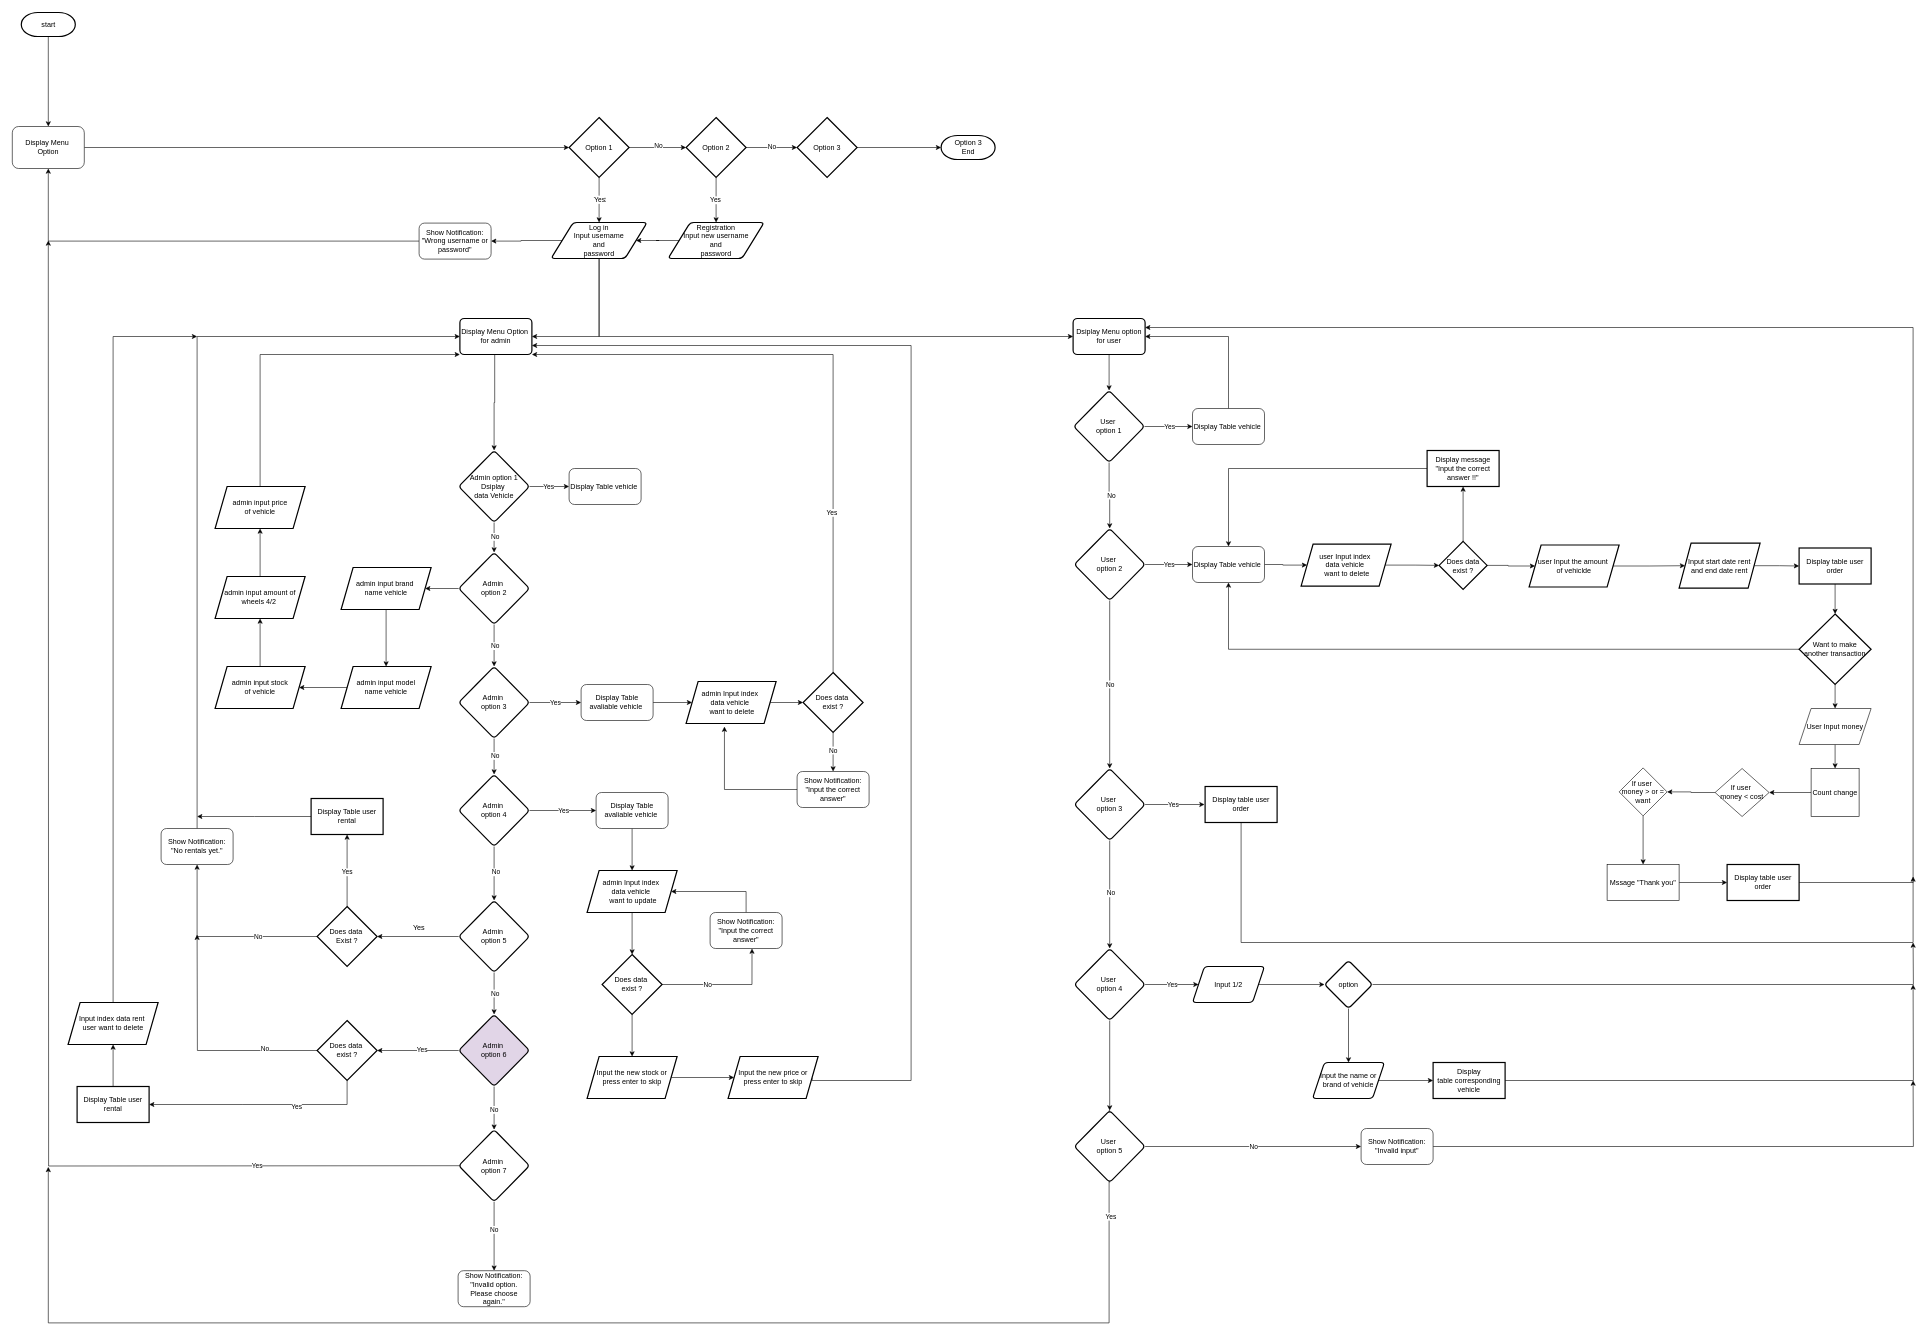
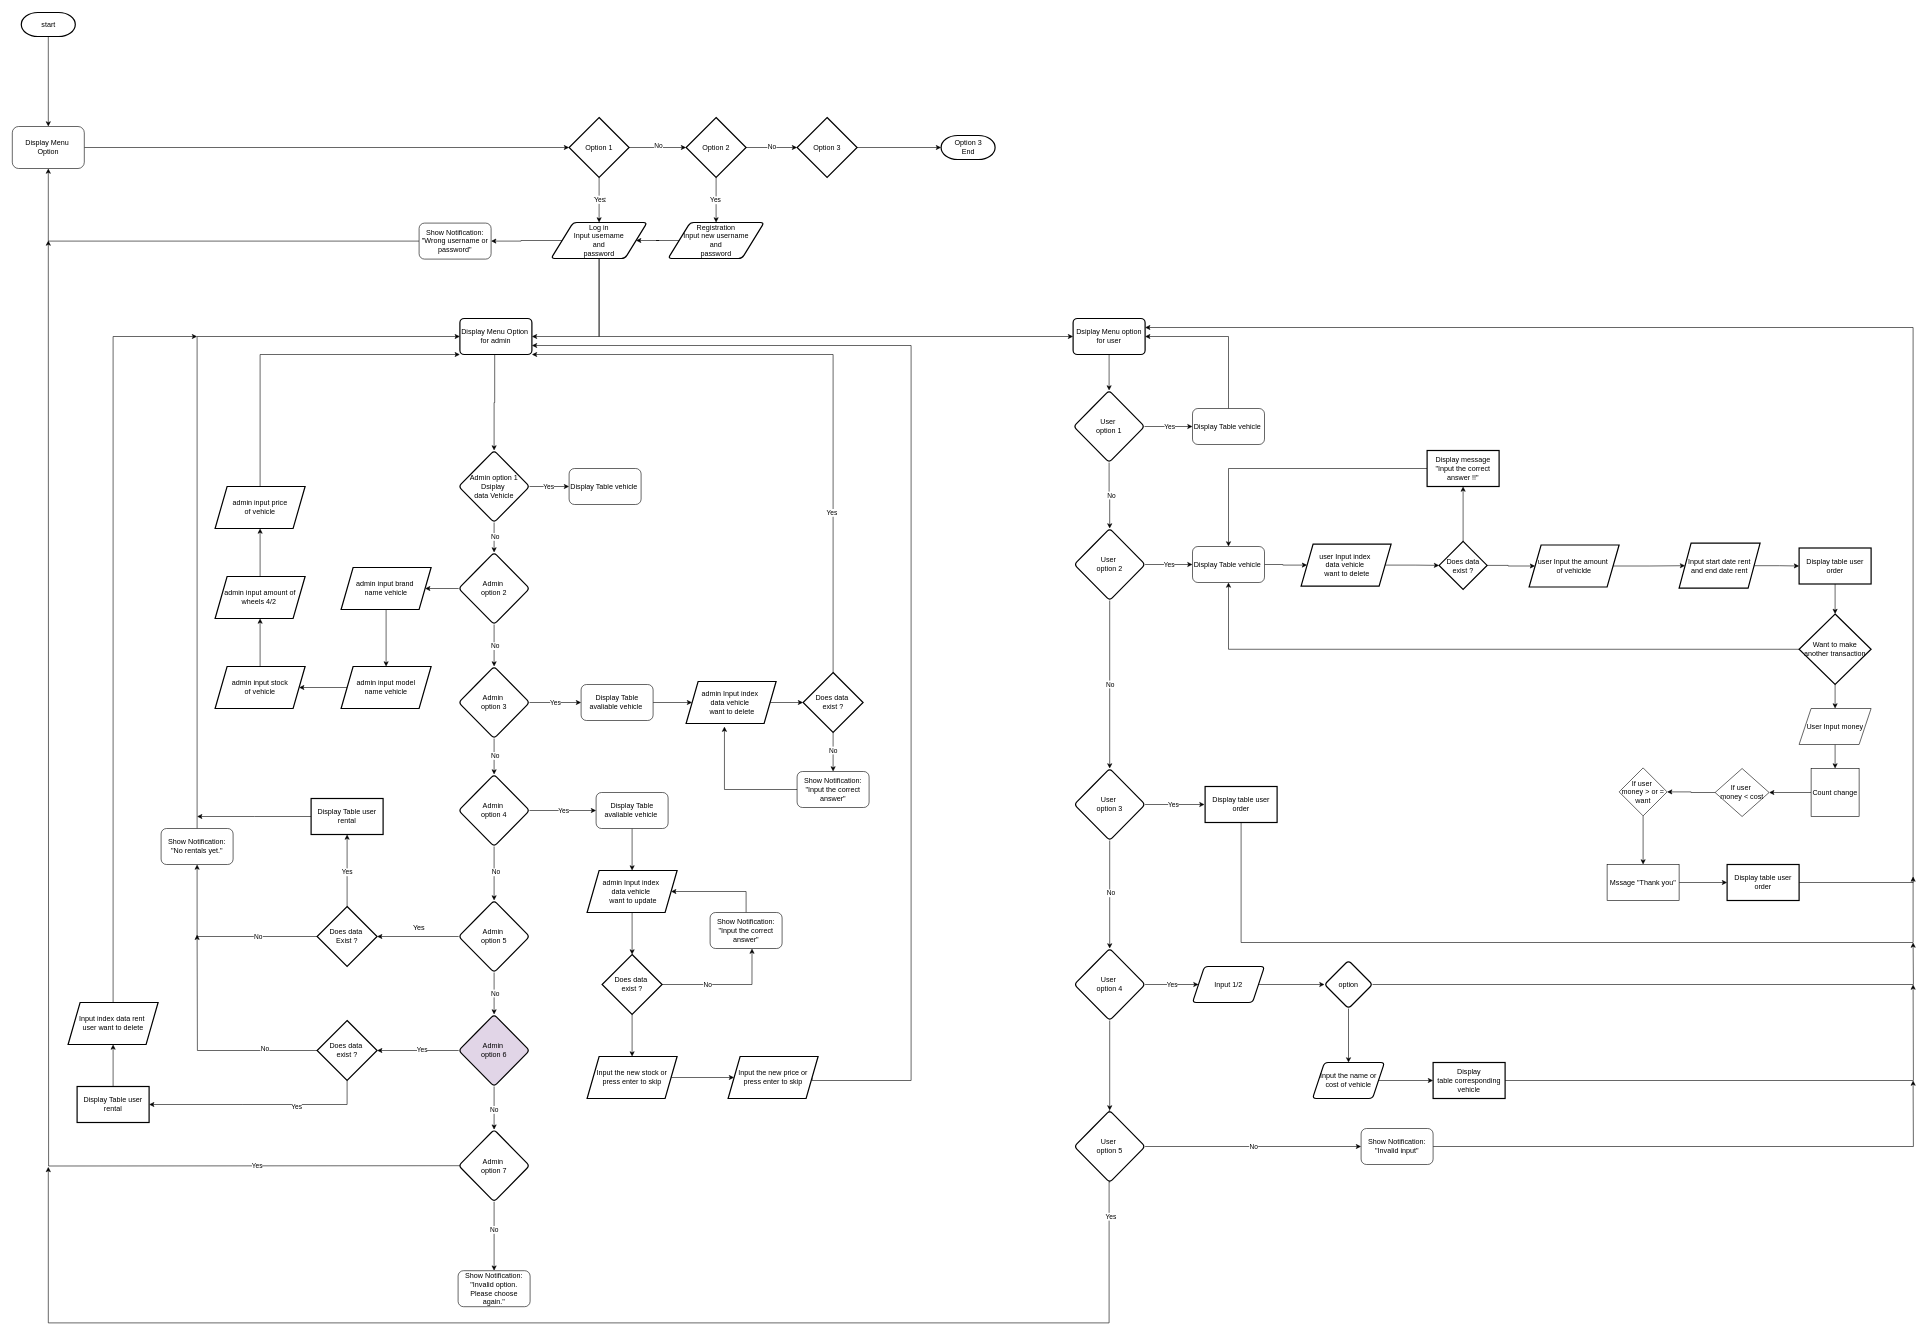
(1349, 1080) -> (1349, 1080)
